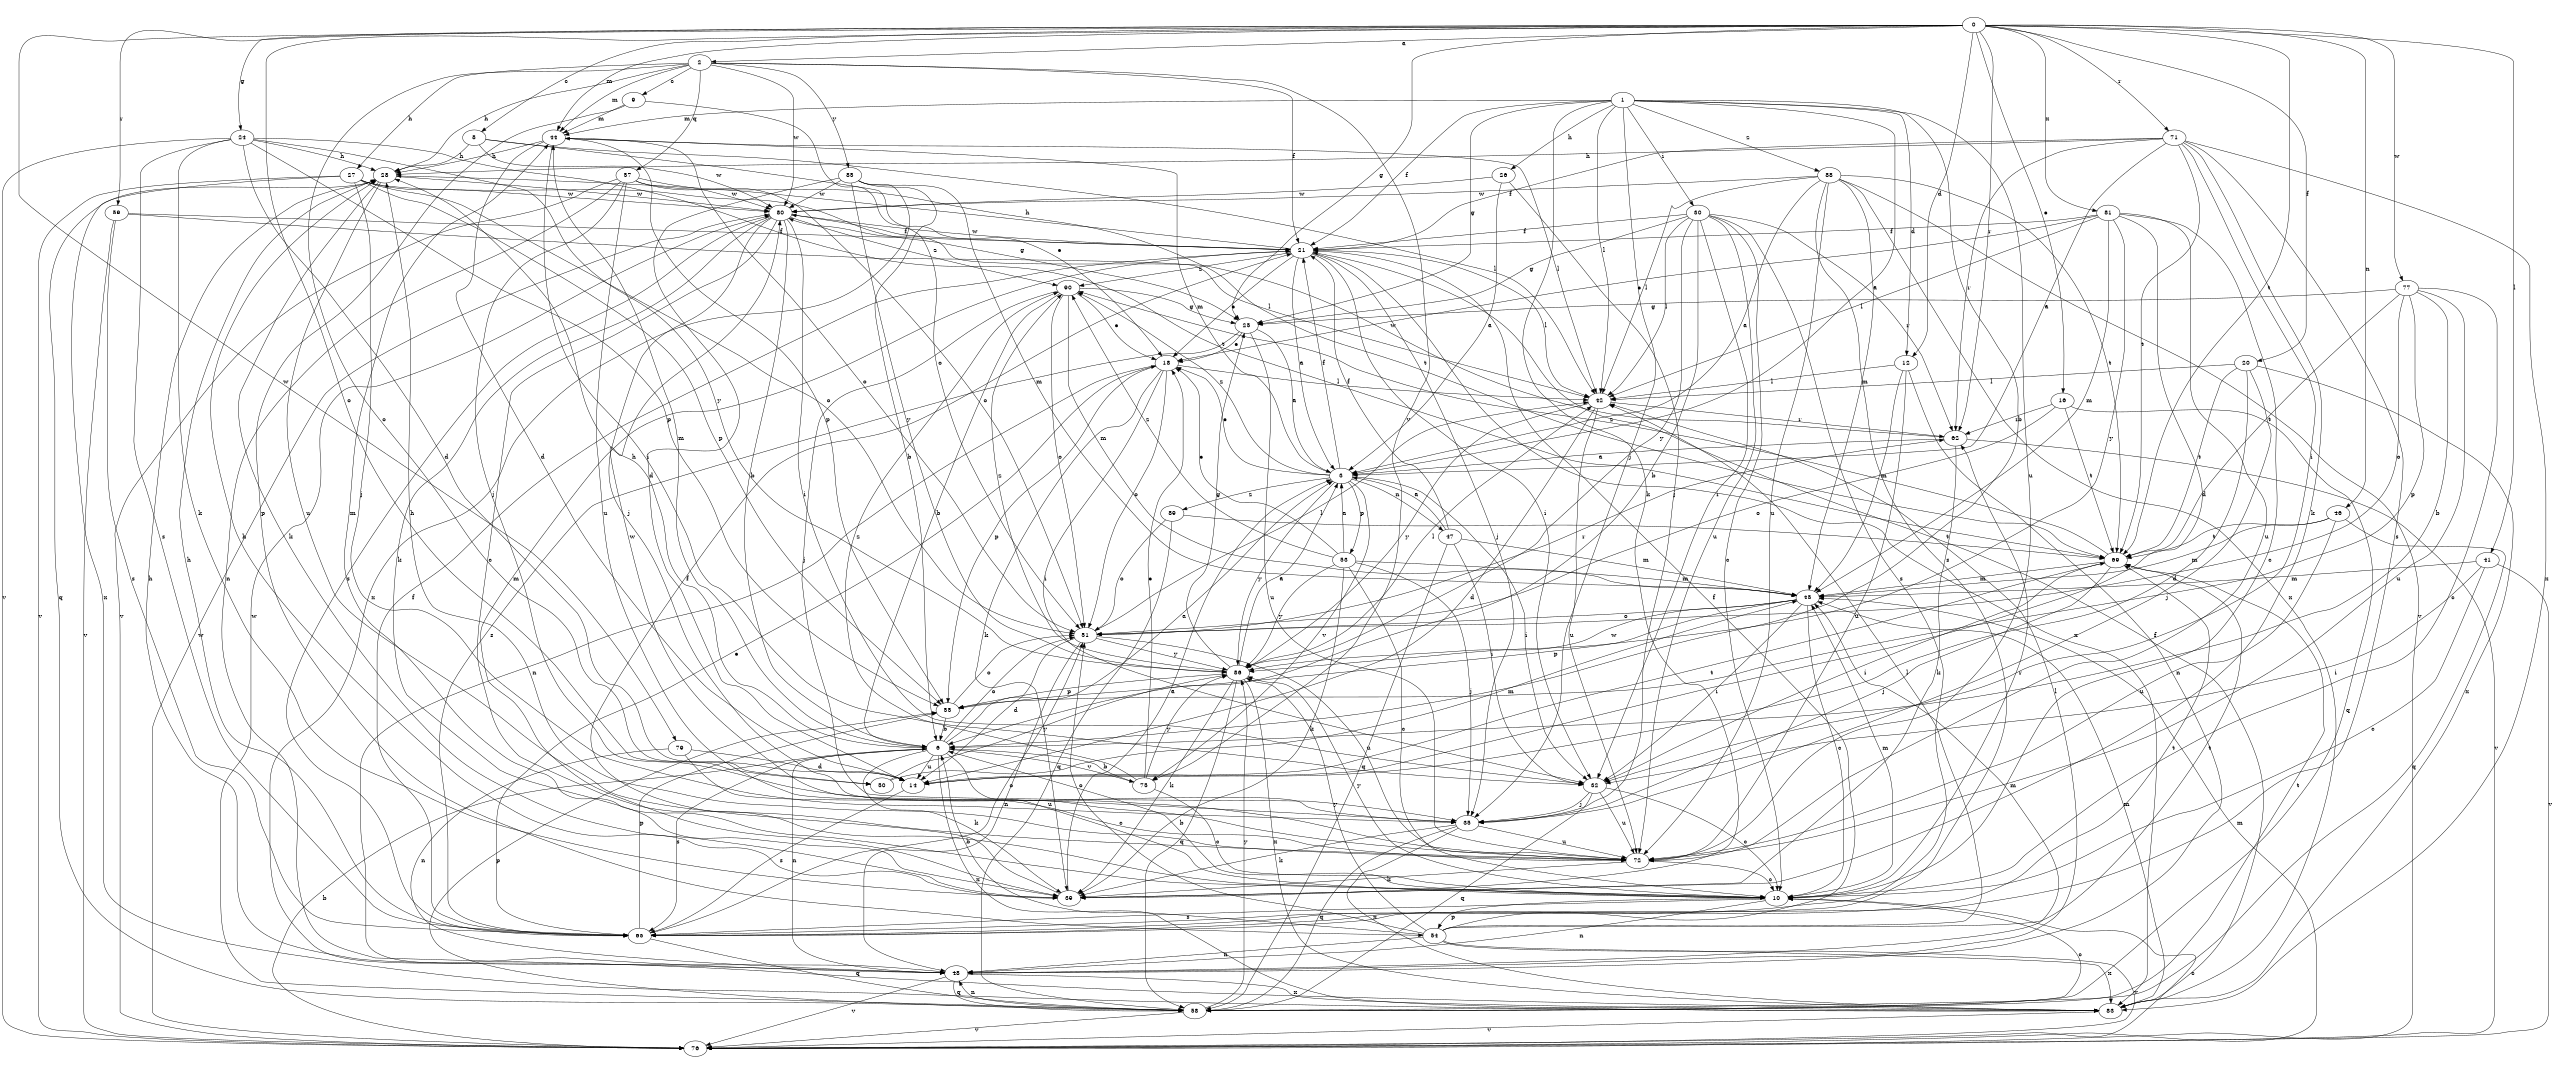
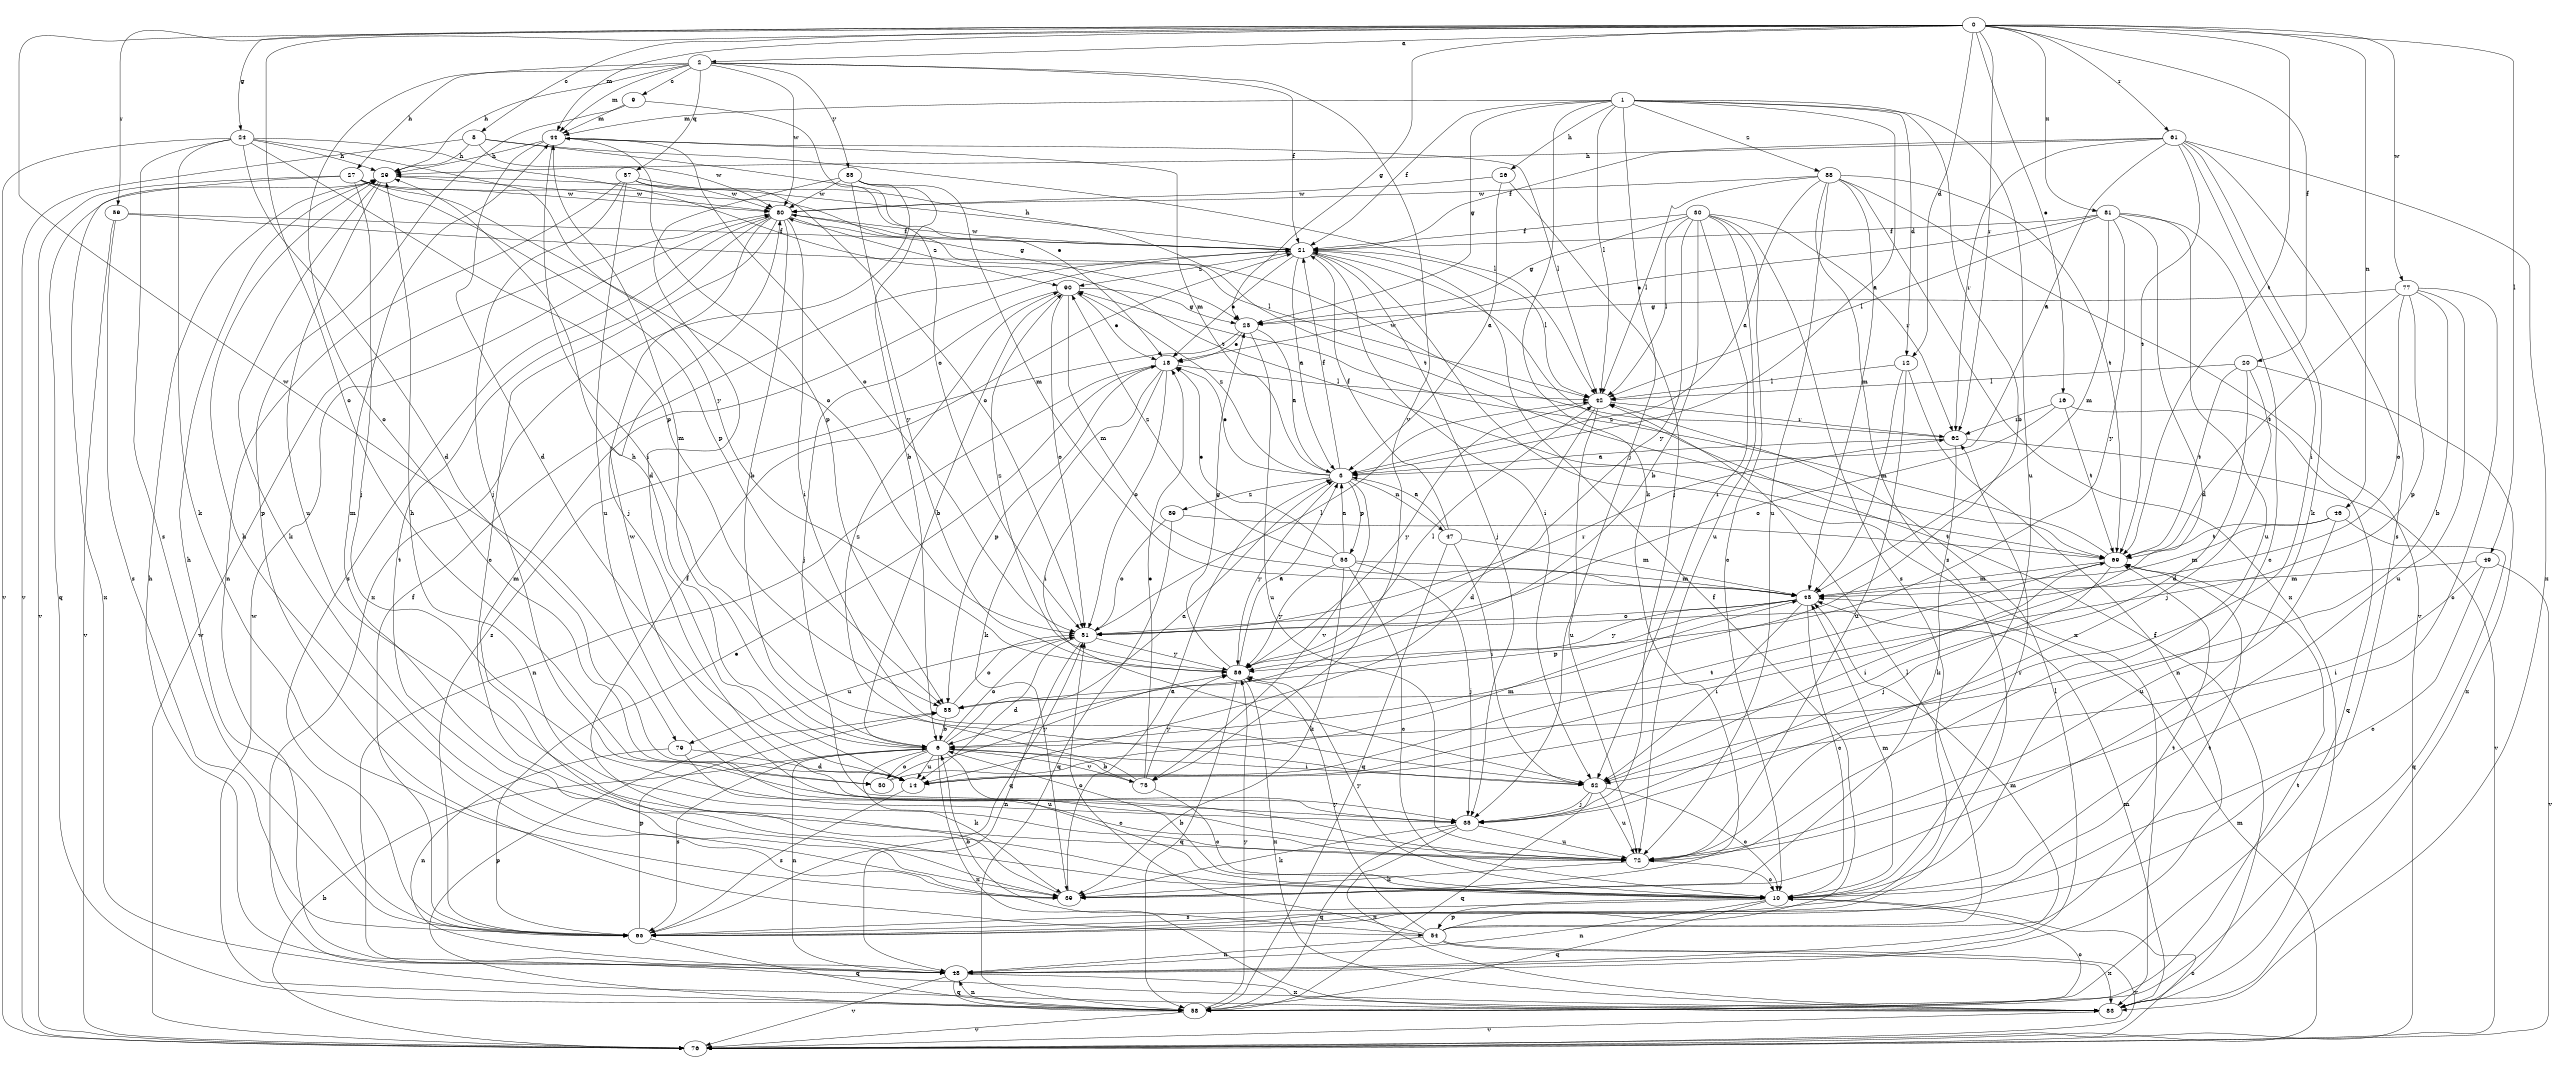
(2174, 138) -> (2174, 138)
(1661, 157) -> none
(385, 175) -> (385, 175)
(400, 560) -> (400, 560)
(2488, 560) -> (2488, 560)
(1515, 589) -> (1249, 766)
(1614, 635) -> (1614, 635)
(1101, 684) -> none
(120, 733) -> (22, 730)
(1358, 741) -> (871, 682)
none -> (907, 761)
(1011, 786) -> (1011, 786)
(1163, 789) -> none
none -> (1462, 971)
